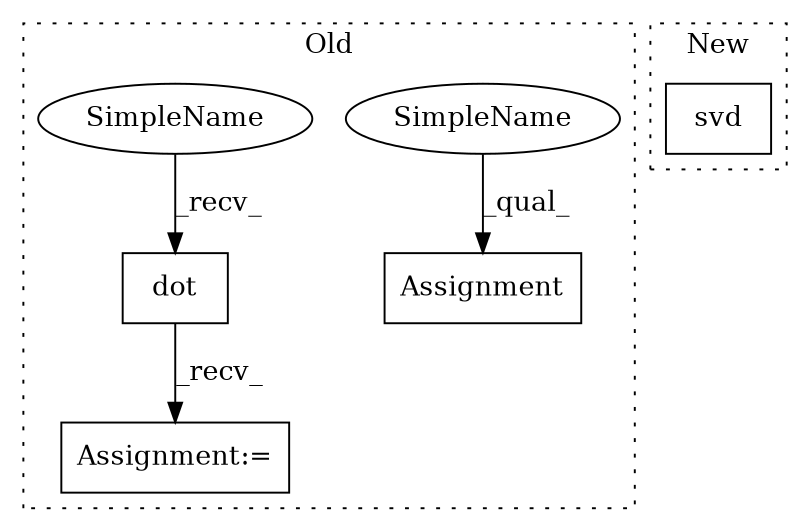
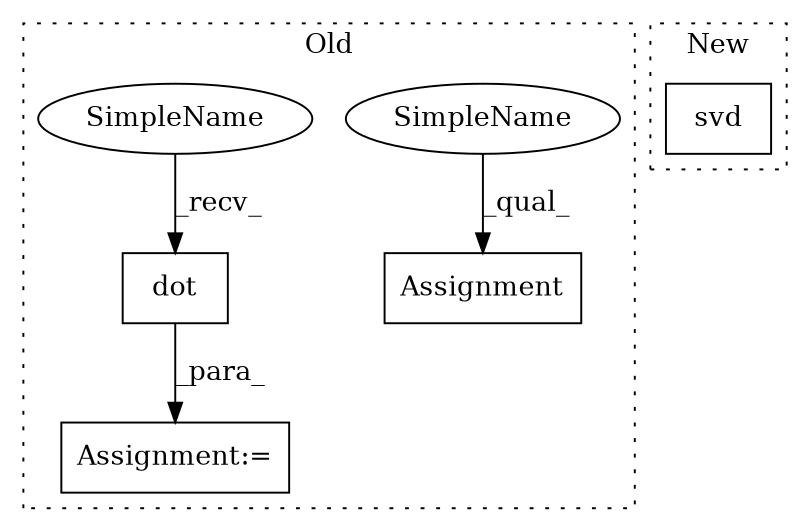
(220, 373) -> (220, 373)
